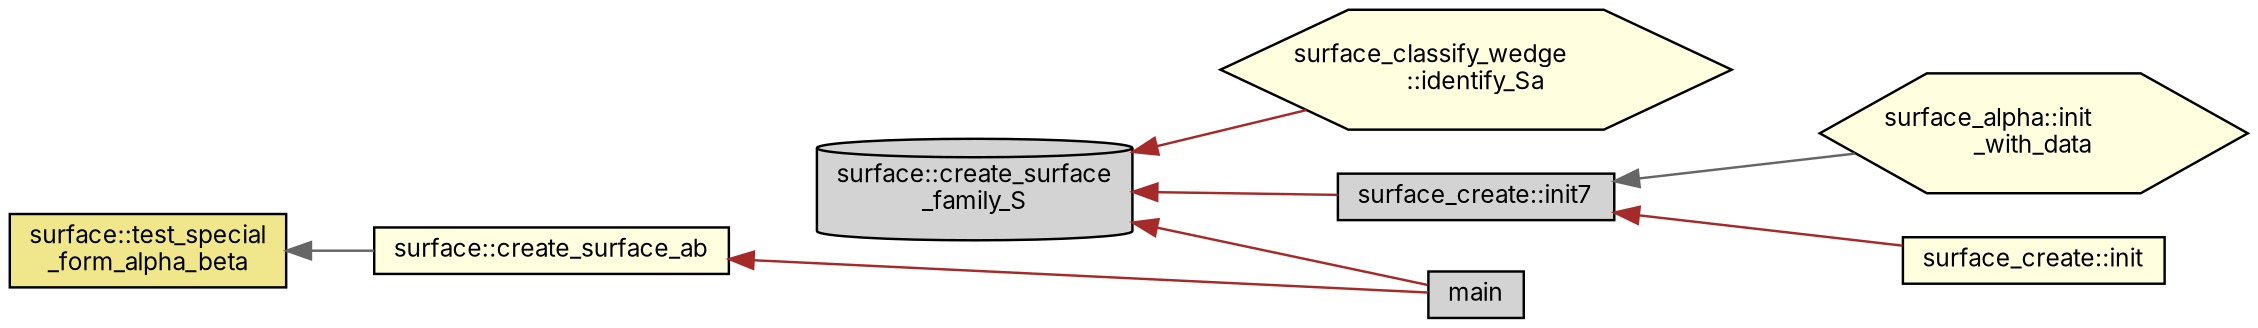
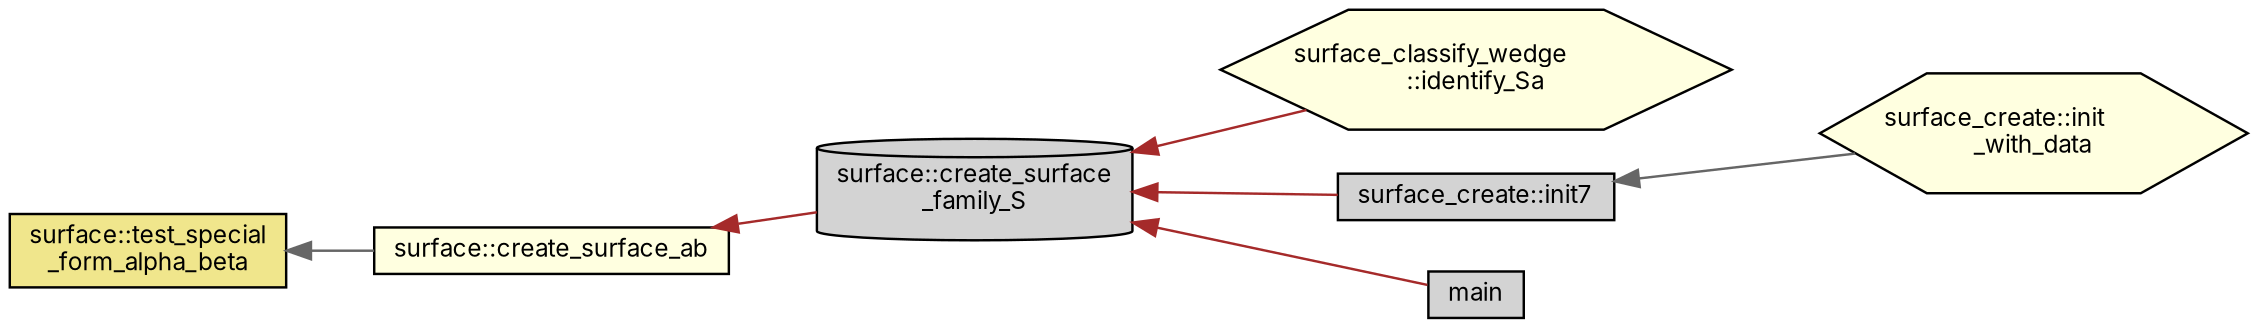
(2034, 133) -> (2034, 133)
(2034, 260) -> none
(1091, 276) -> (778, 218)
